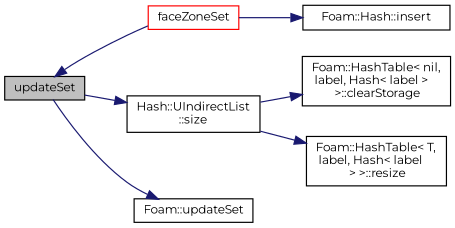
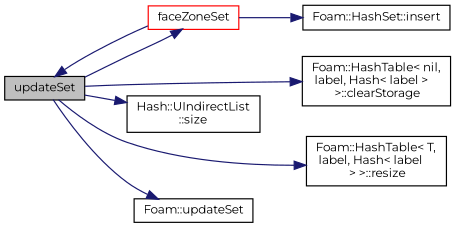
(376, 18) -> (376, 18)
none -> (128, 56)
(275, 99) -> (188, 83)
(278, 136) -> (170, 154)
